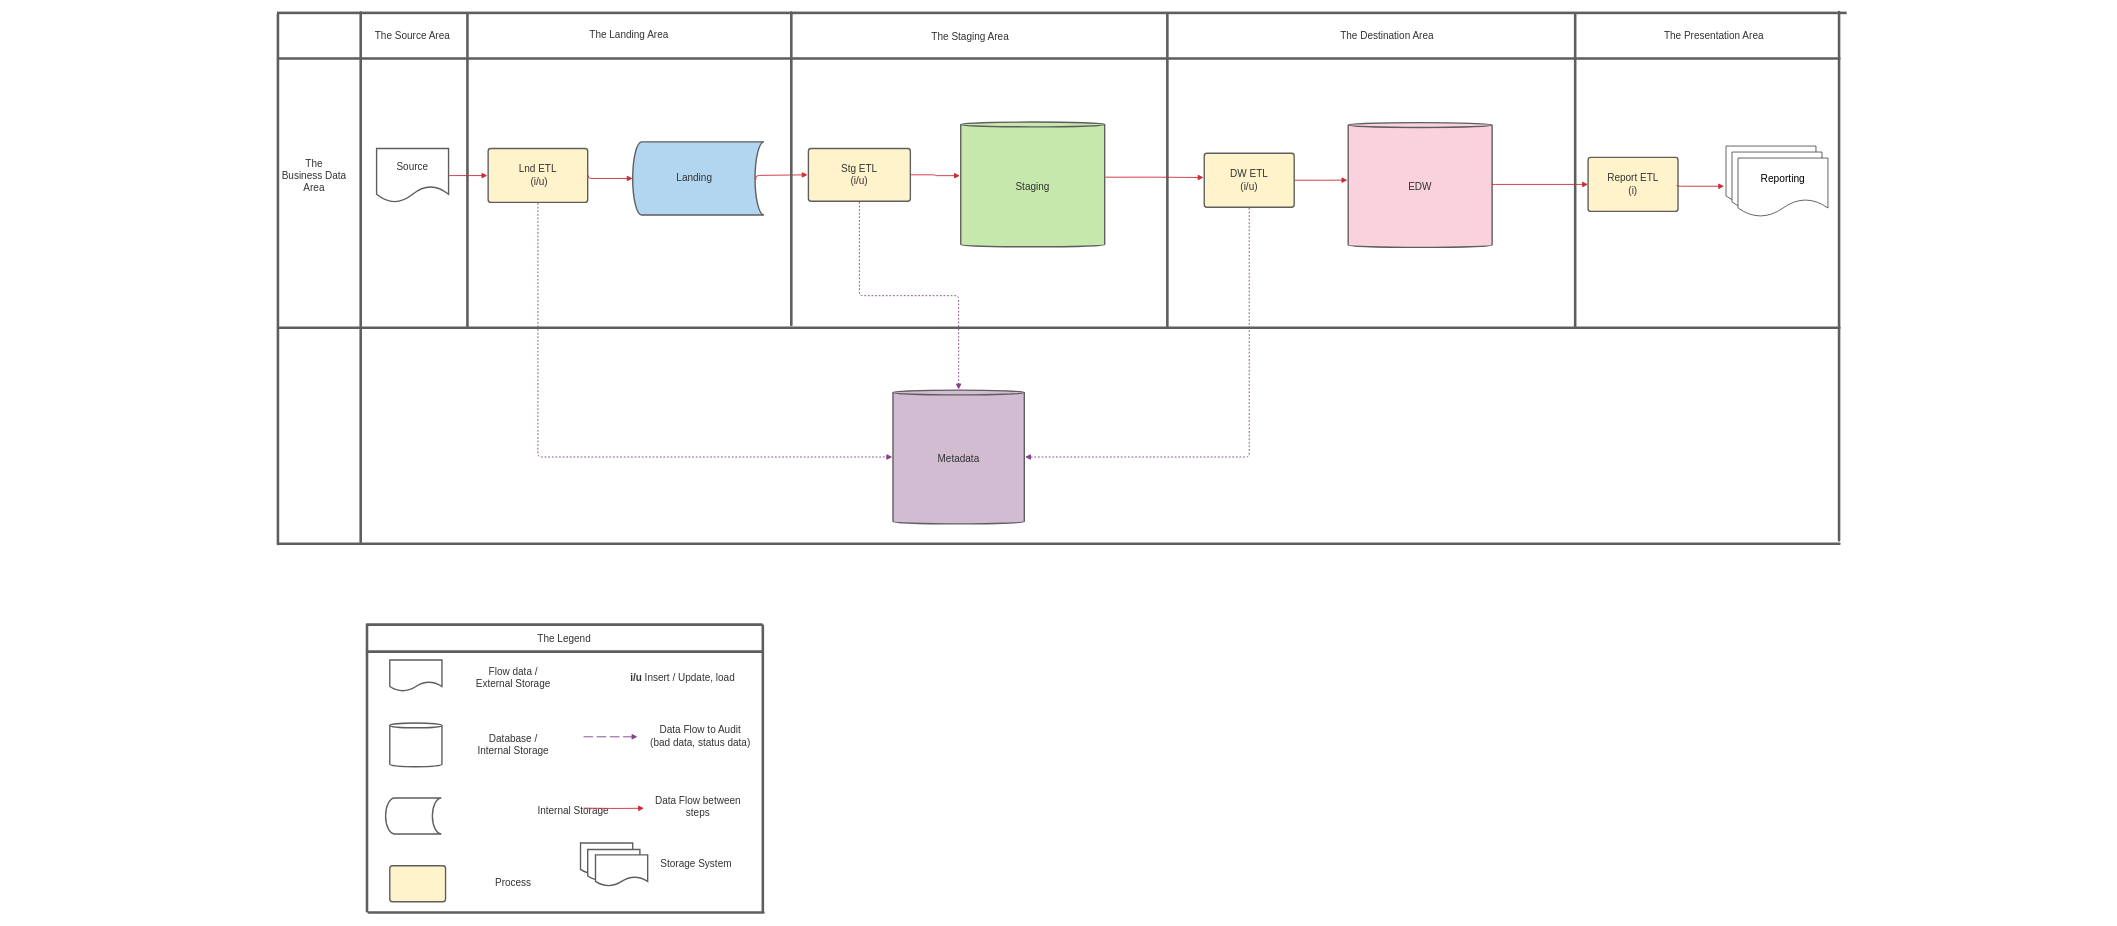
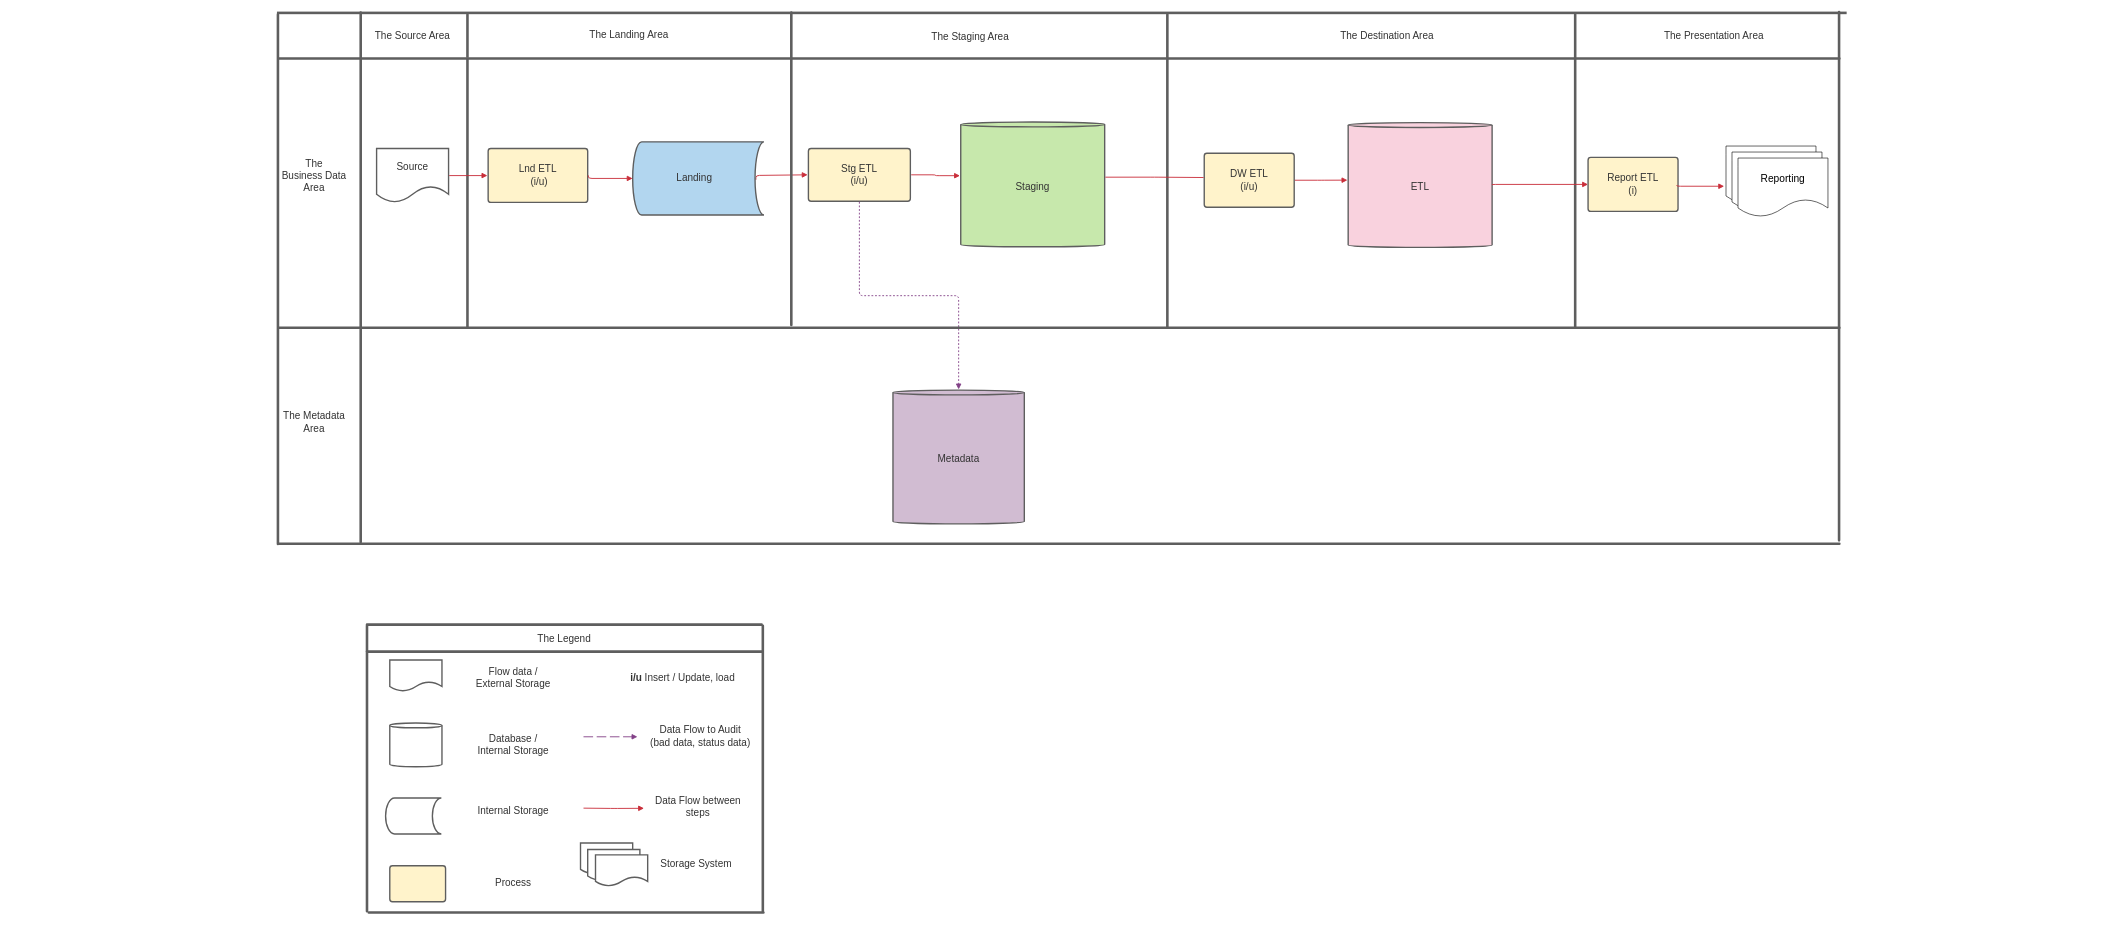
(1197, 178) -> (1199, 178)
(1421, 188) -> (1421, 188)
(538, 333) -> none
(1250, 336) -> none
none -> (314, 423)
(573, 812) -> (513, 812)
